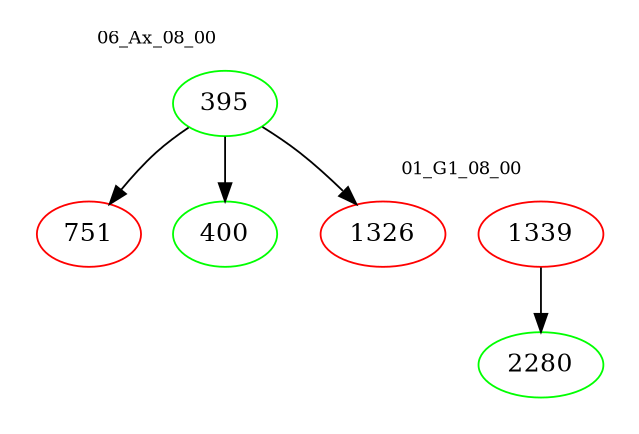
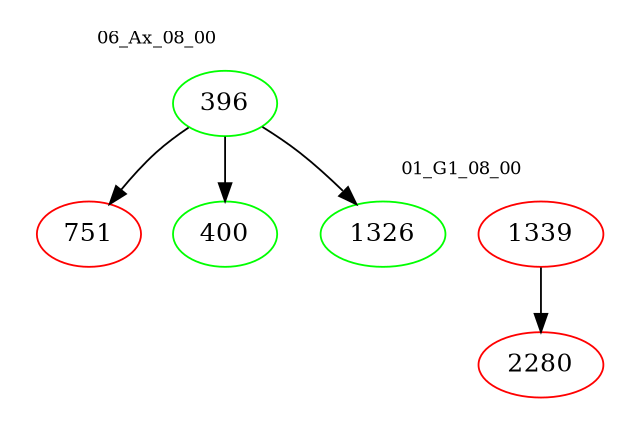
(225, 103) -> (225, 103)
(383, 234) -> (383, 234)
(541, 365) -> (541, 365)
